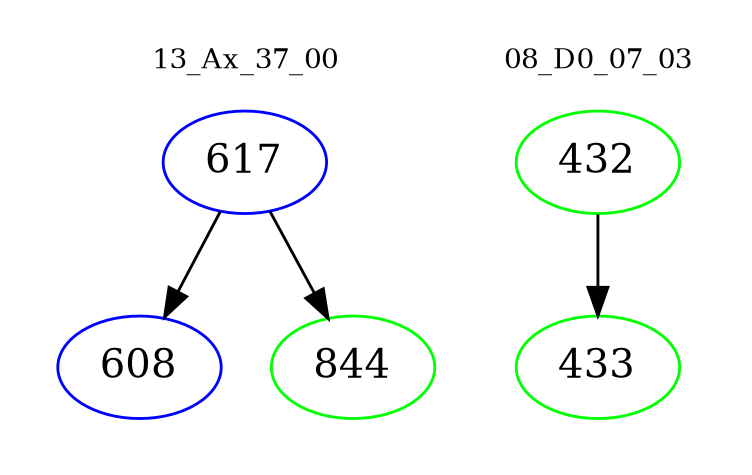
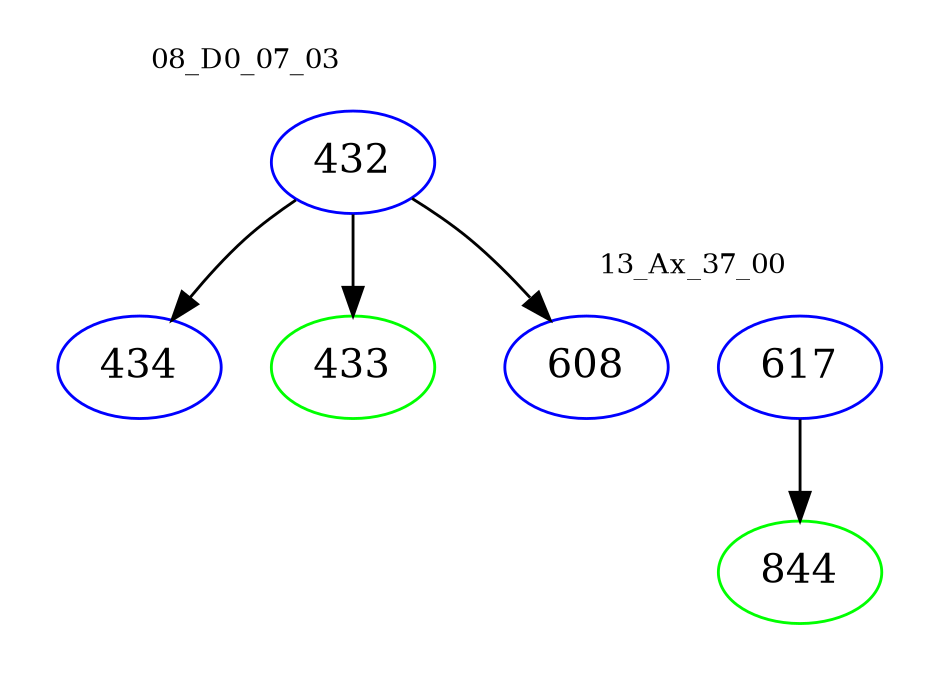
(598, 162) -> (353, 162)
(199, 251) -> (501, 267)
none -> (140, 367)
